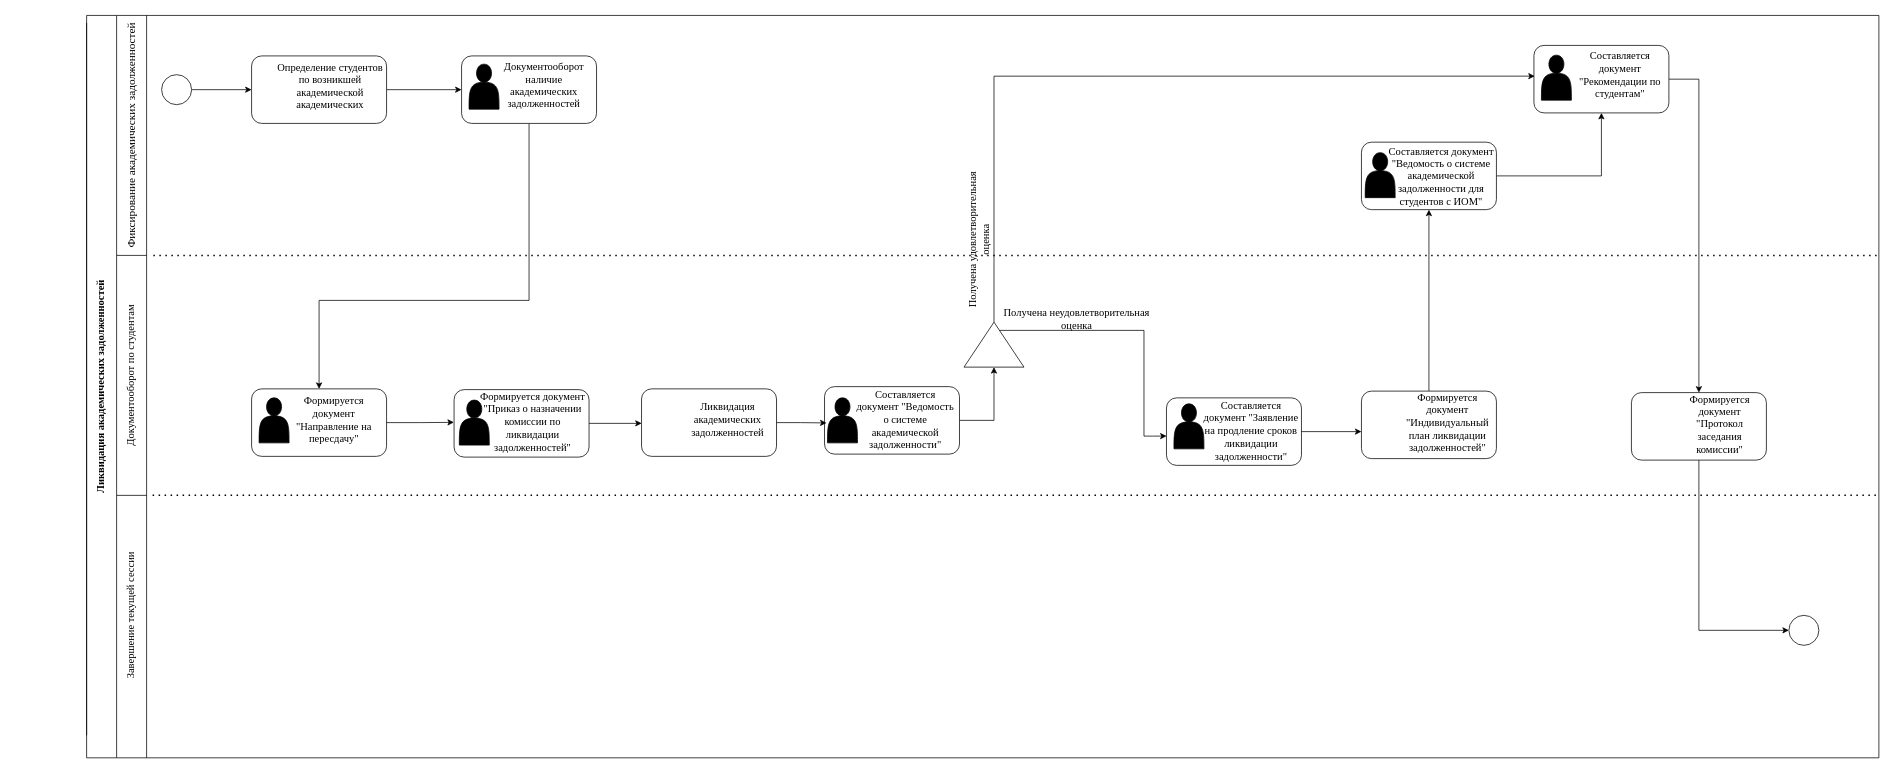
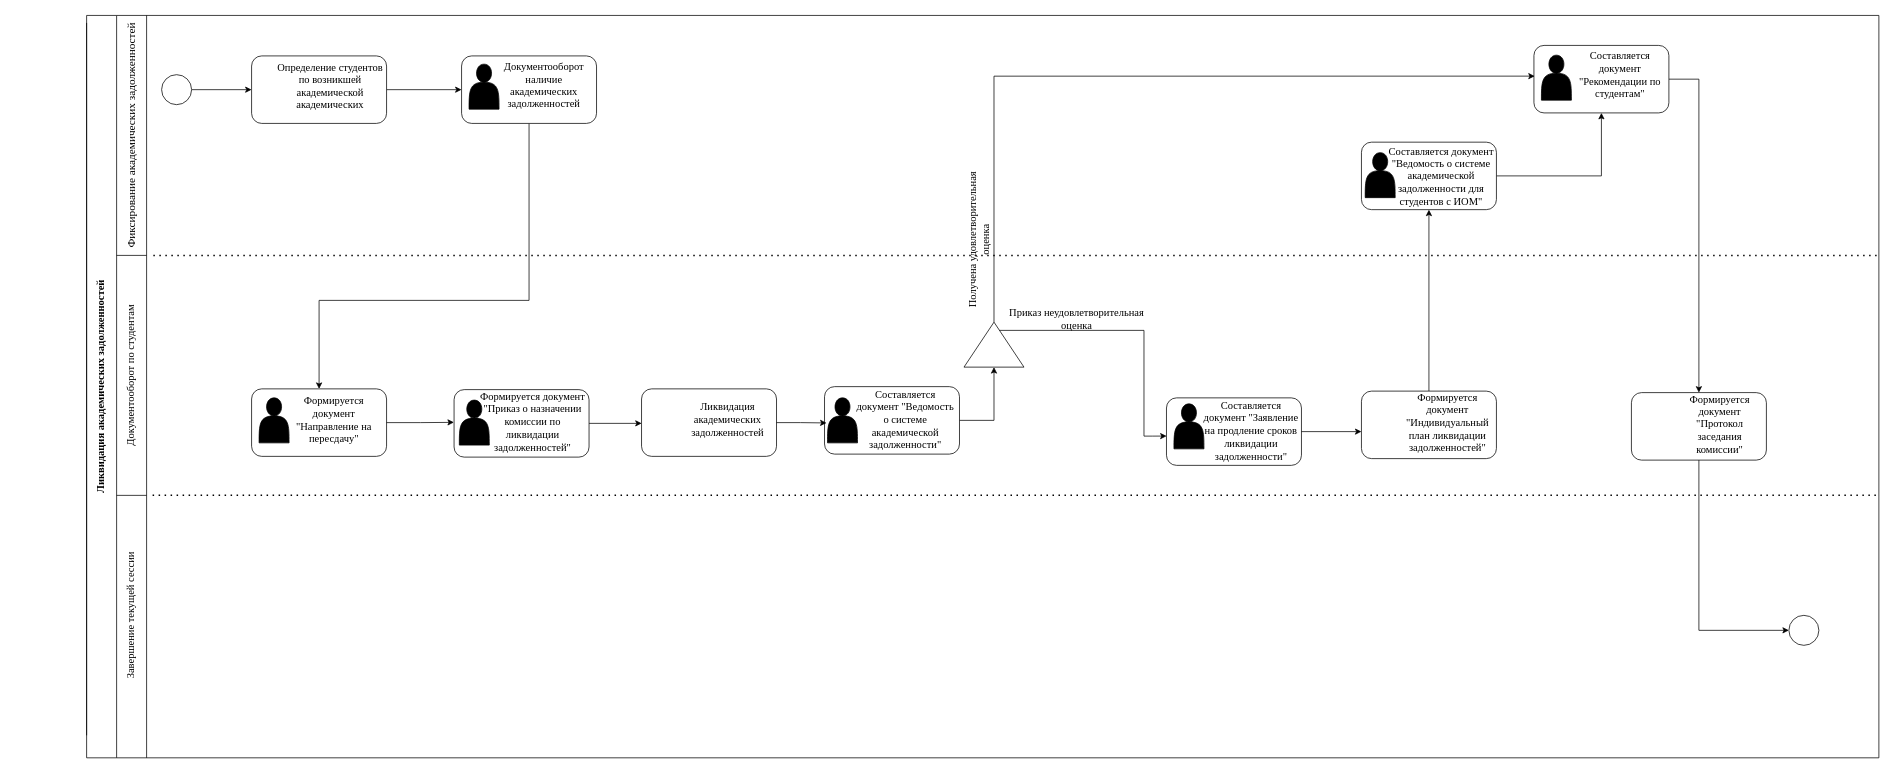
(1077, 319) -> (1077, 319)
